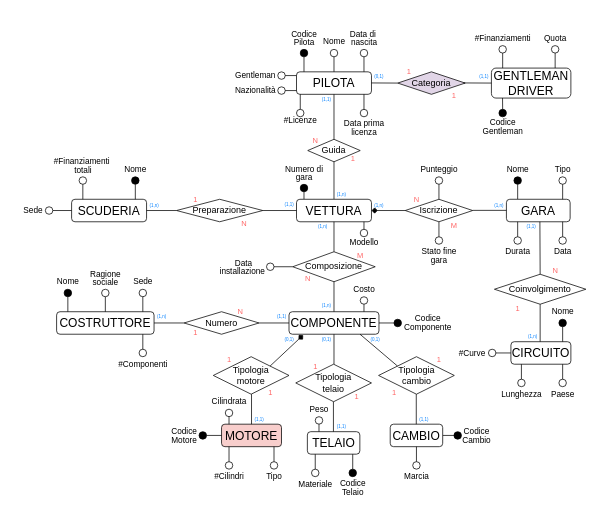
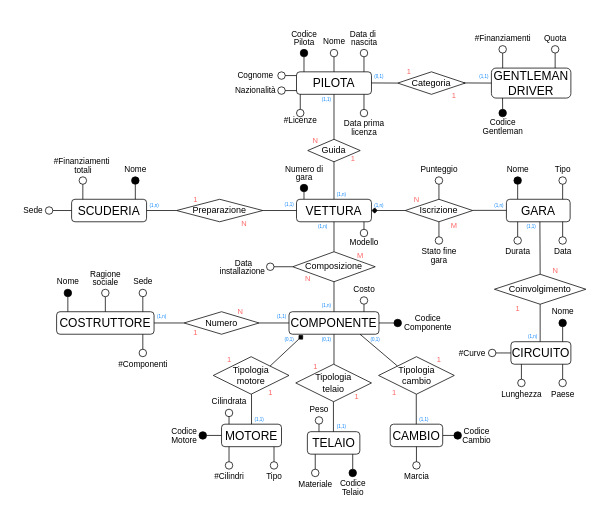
(256, 75) -> (256, 75)
(432, 83) -> (432, 83)
(252, 435) -> (252, 435)
